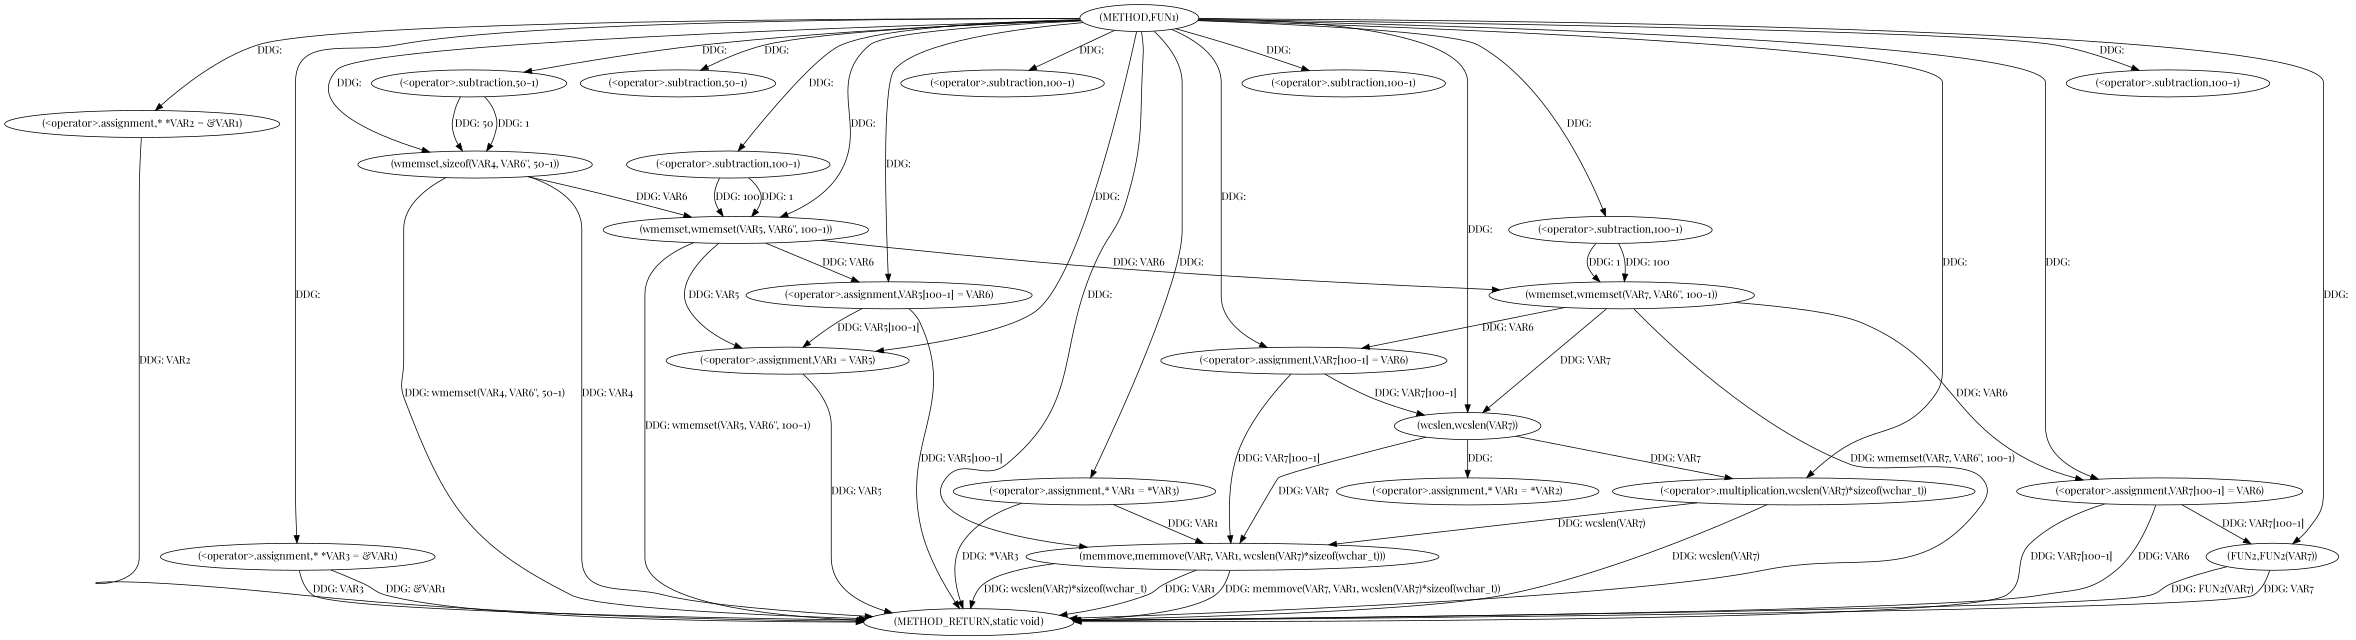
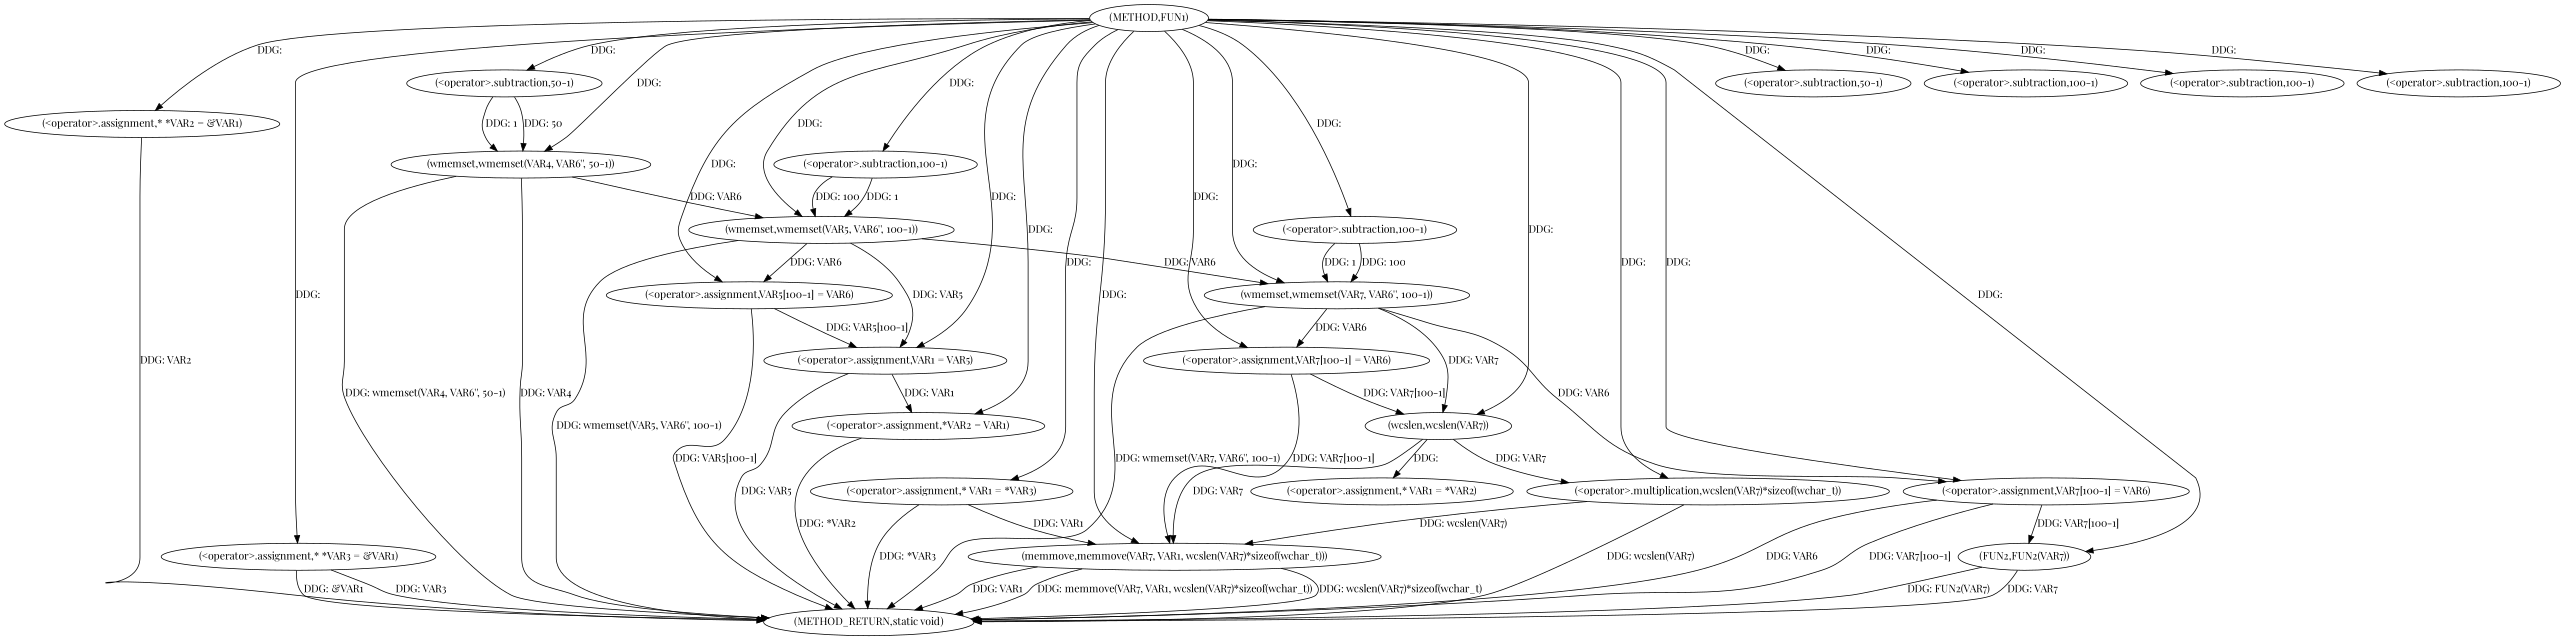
none -> (1233, 153)
(475, 165) -> (521, 165)
none -> (918, 426)
